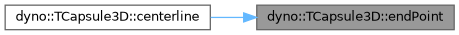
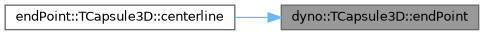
(108, 17) -> (120, 17)
